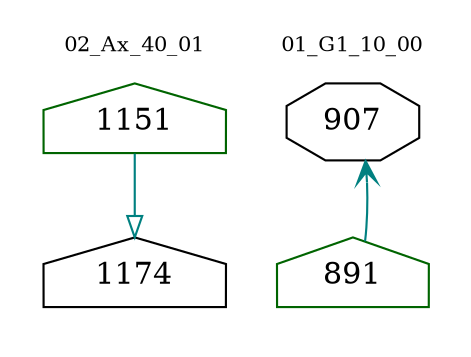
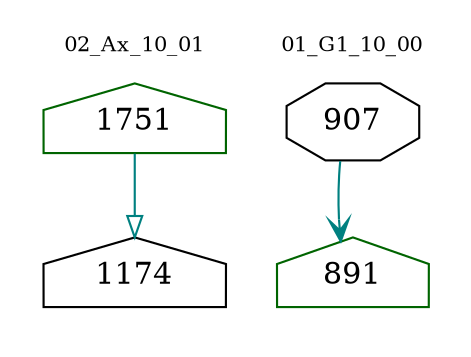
(135, 46) -> (135, 46)
(135, 122) -> (135, 122)
(367, 212) -> (339, 190)
